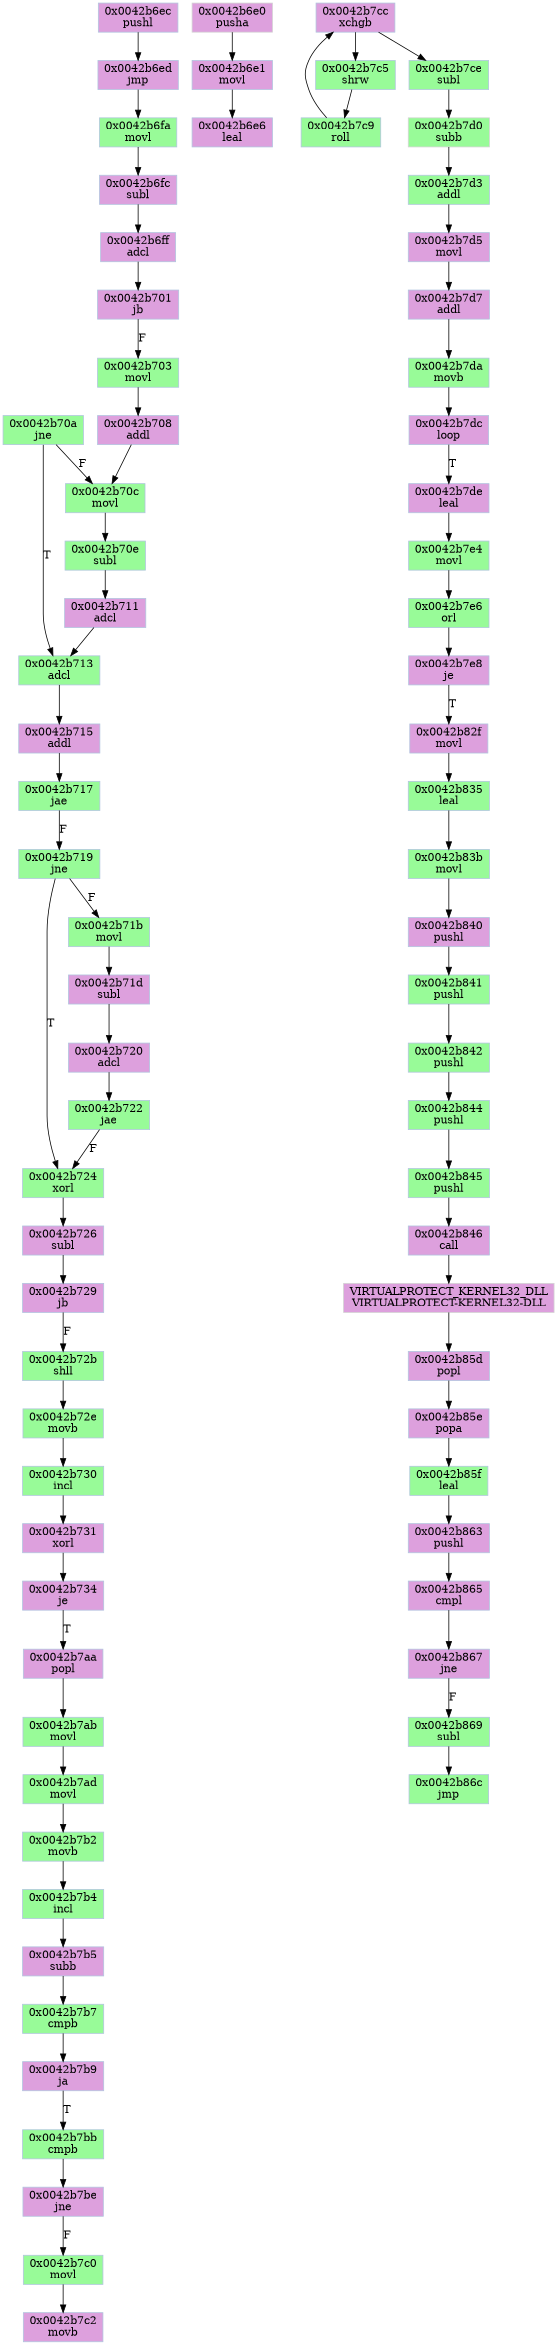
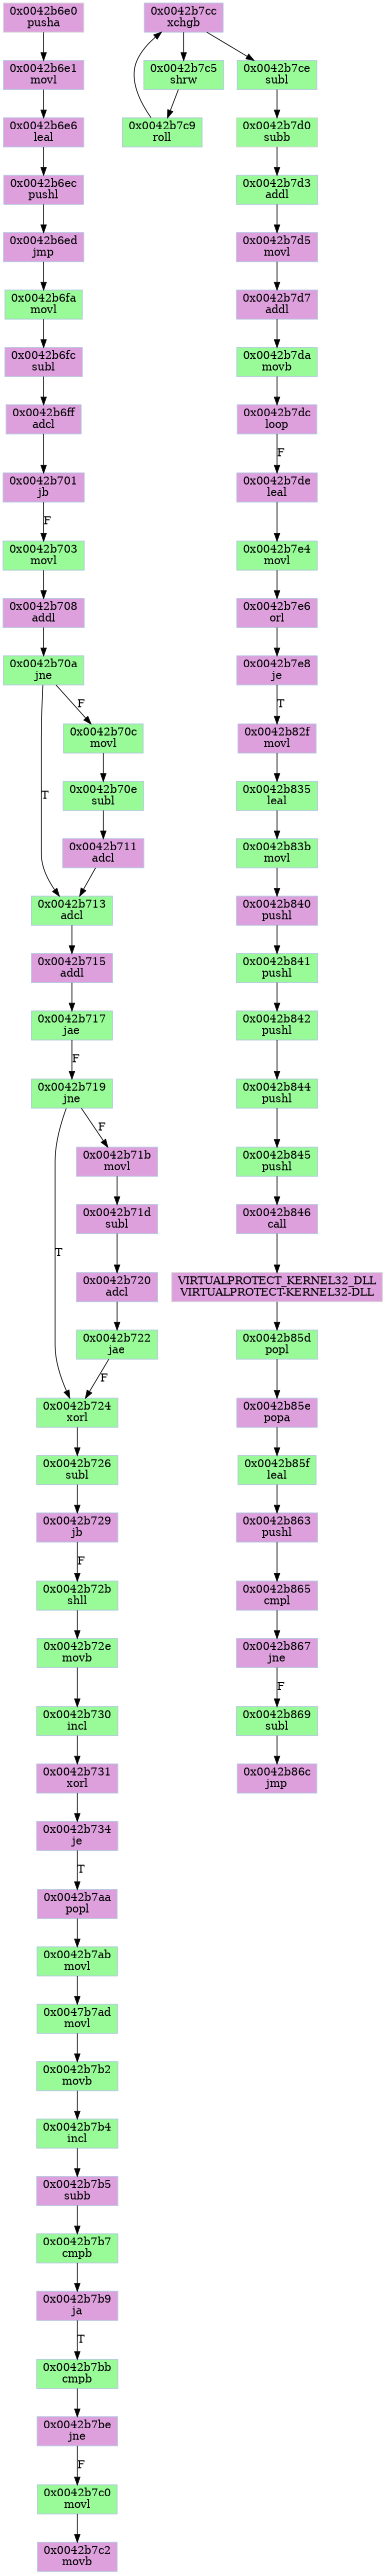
none -> (44, 157)
(123, 461) -> (44, 638)
(453, 464) -> (281, 453)
(449, 613) -> (277, 613)
(109, 932) -> (117, 1162)
(63, 1241) -> (77, 1470)
(449, 1366) -> (277, 1345)
(63, 1789) -> (77, 2019)
(449, 1789) -> (277, 1779)
